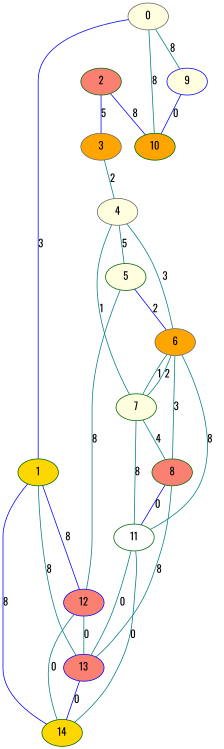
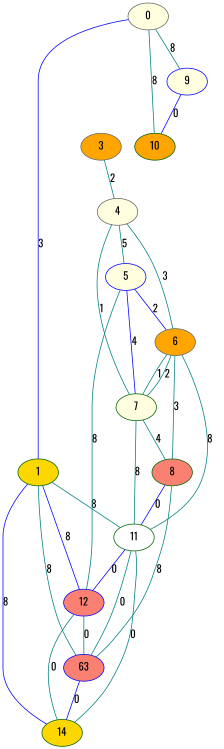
(101, 82) -> none
(126, 277) -> (126, 277)
none -> (131, 342)
none -> (86, 505)
none -> (109, 570)
(84, 668) -> (84, 668)
